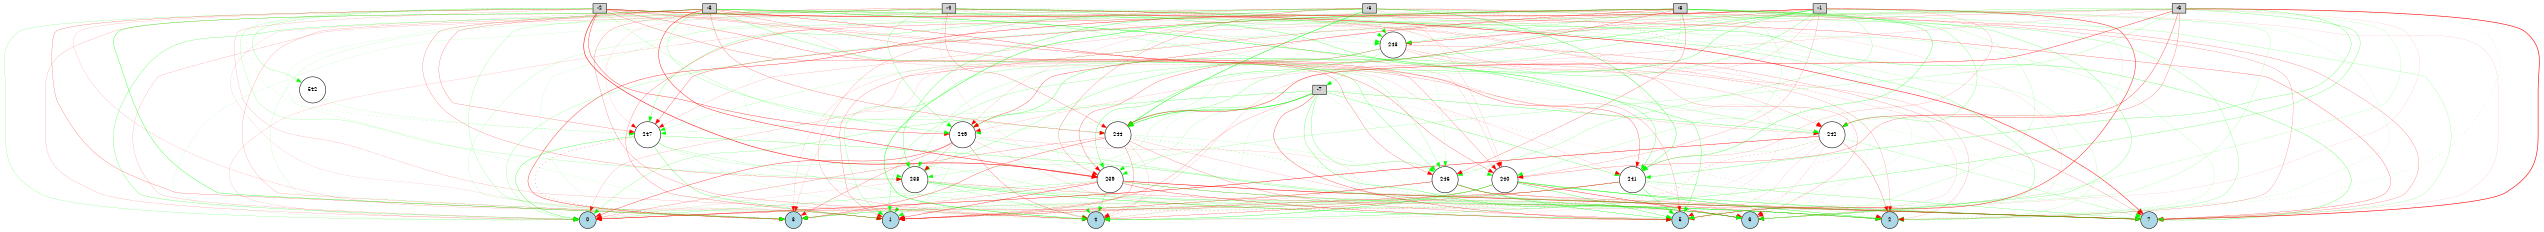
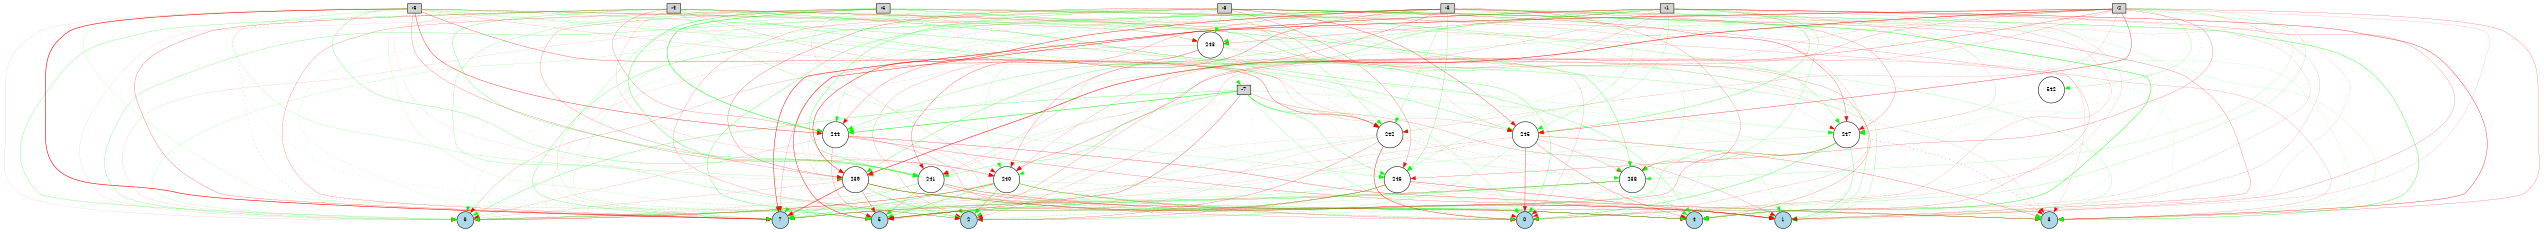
(963, 135) -> (1525, 135)
none -> (1374, 207)
